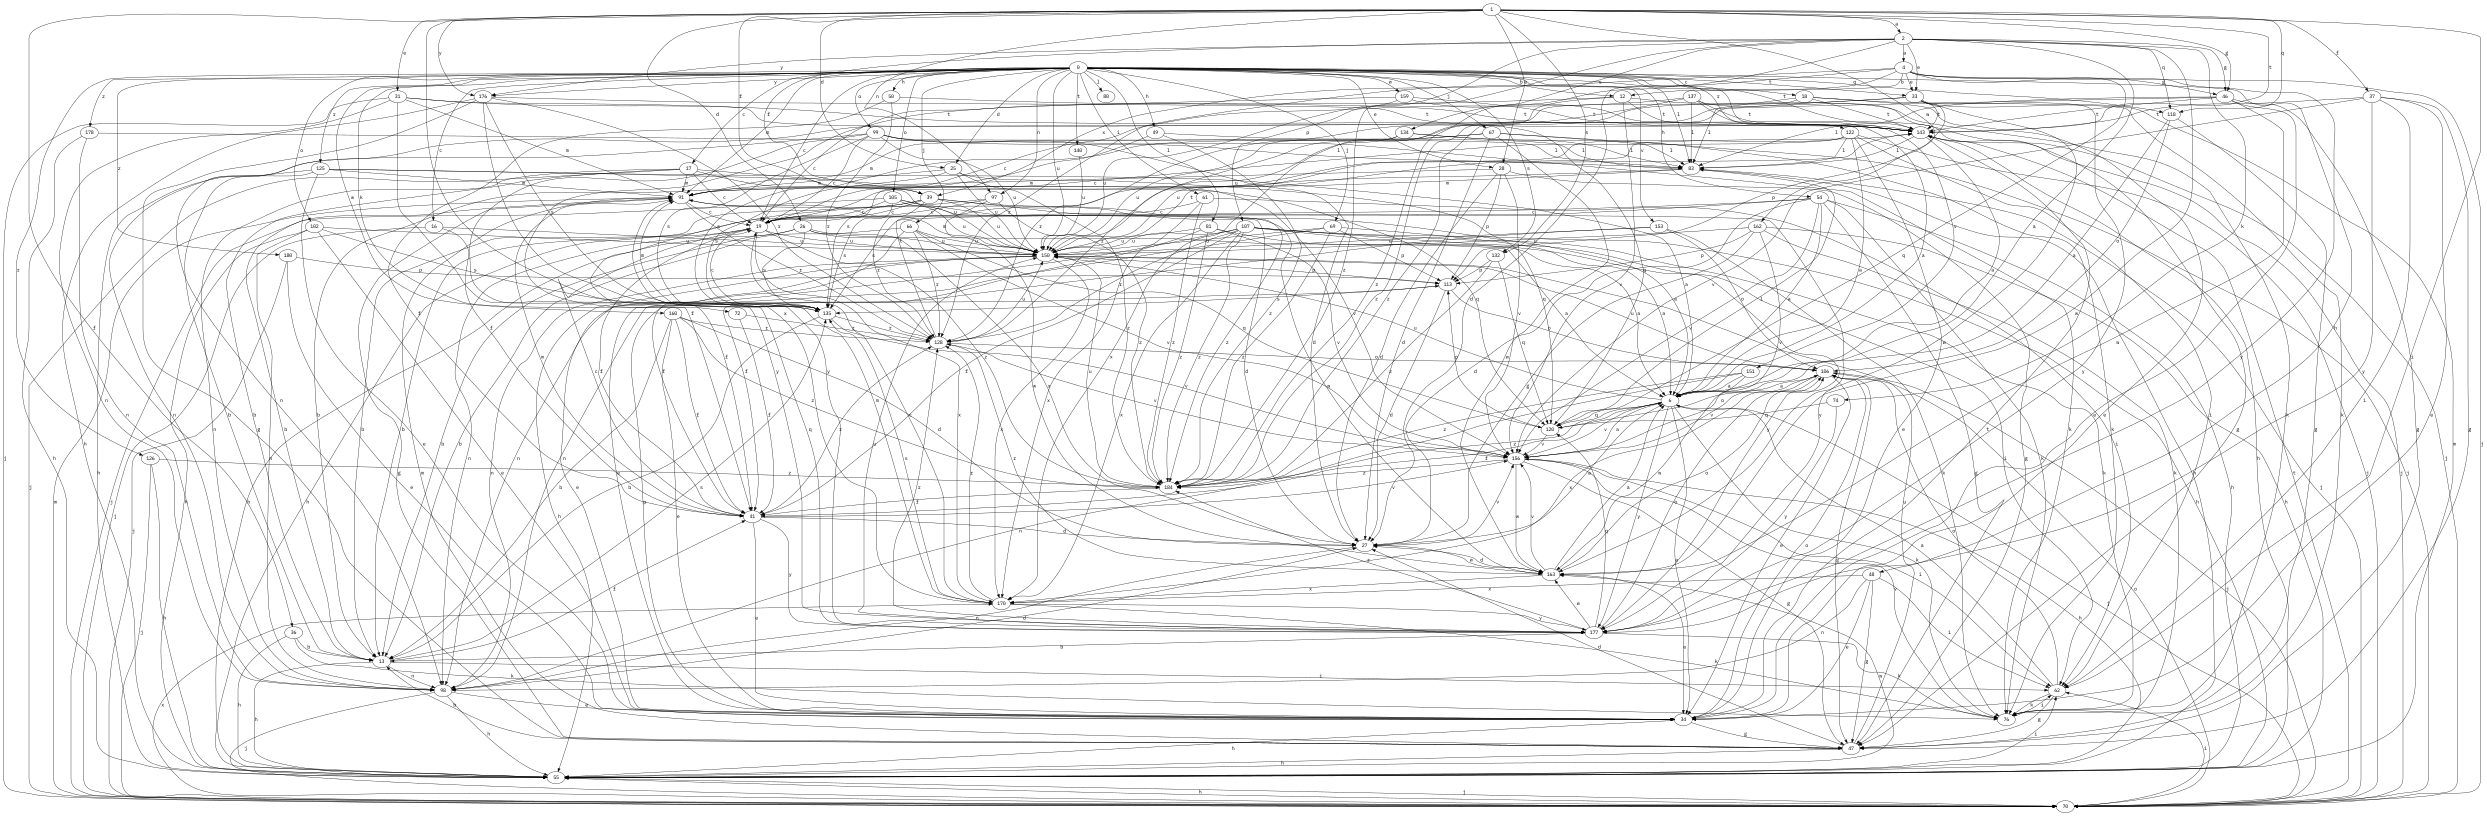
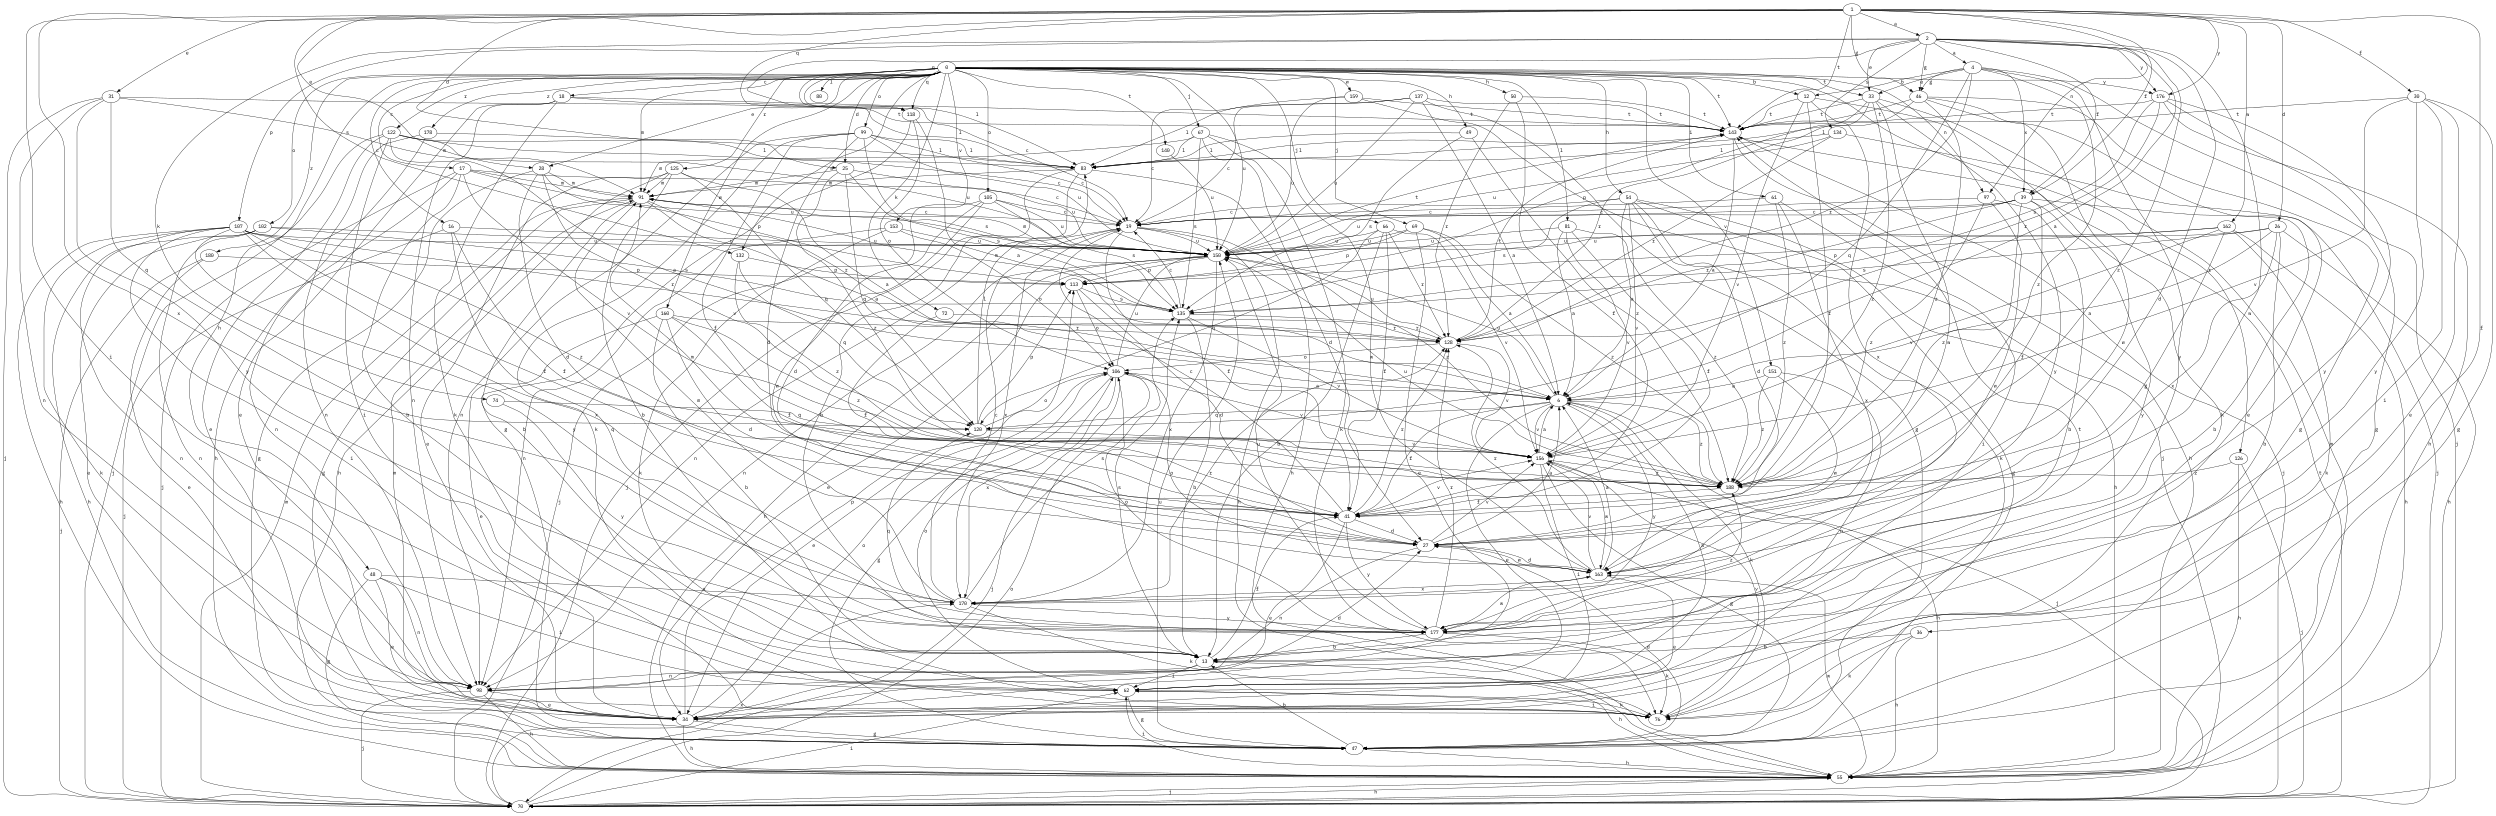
(2372, 97) -> (2417, 97)
none -> (782, 437)
(1168, 488) -> (1730, 488)
